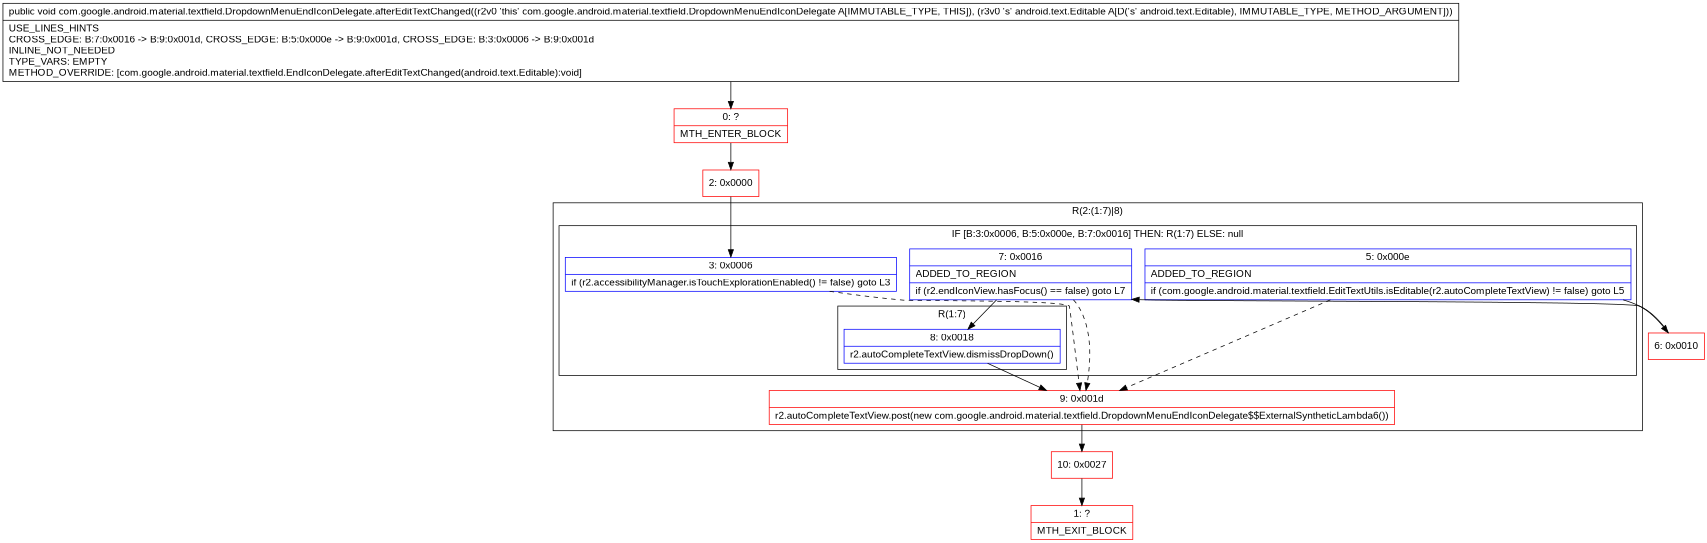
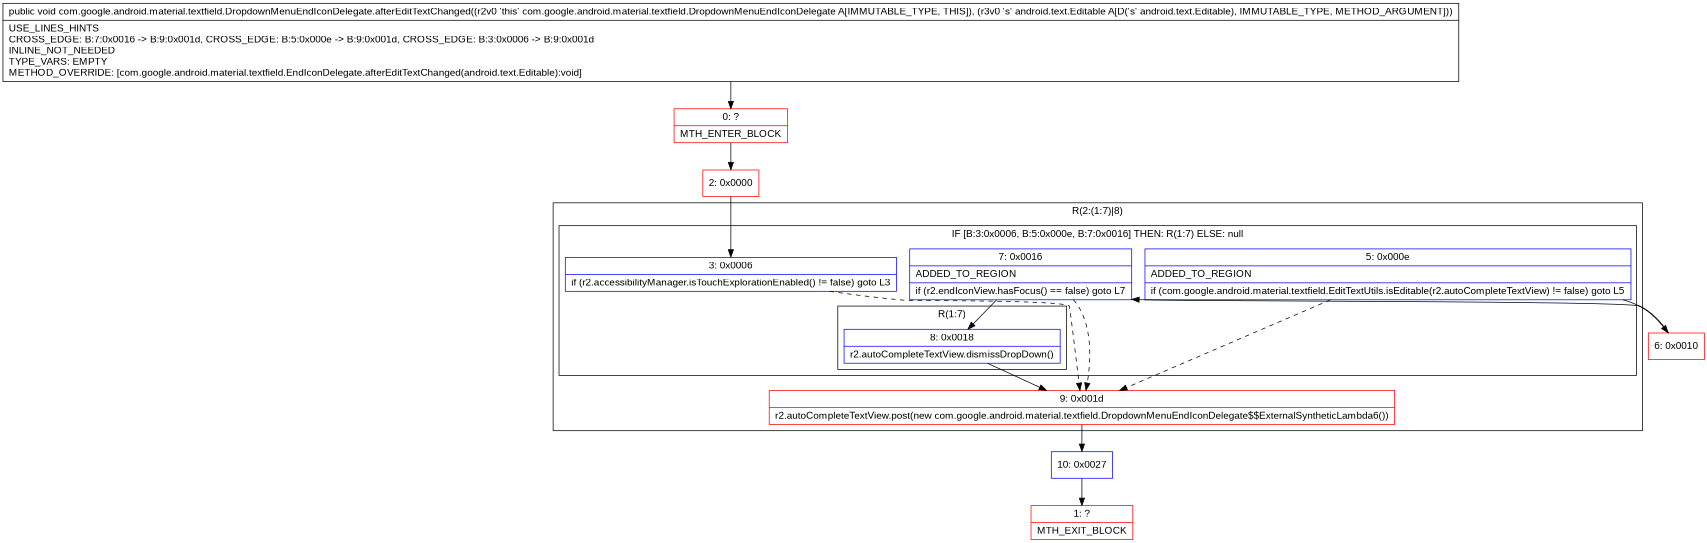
(1082, 465) -> (1082, 465)
